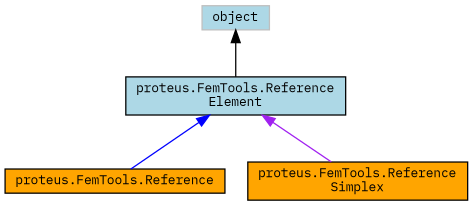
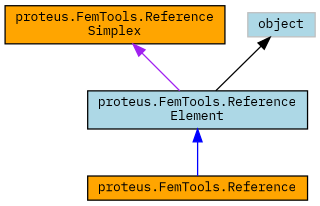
(302, 142) -> (161, 72)
